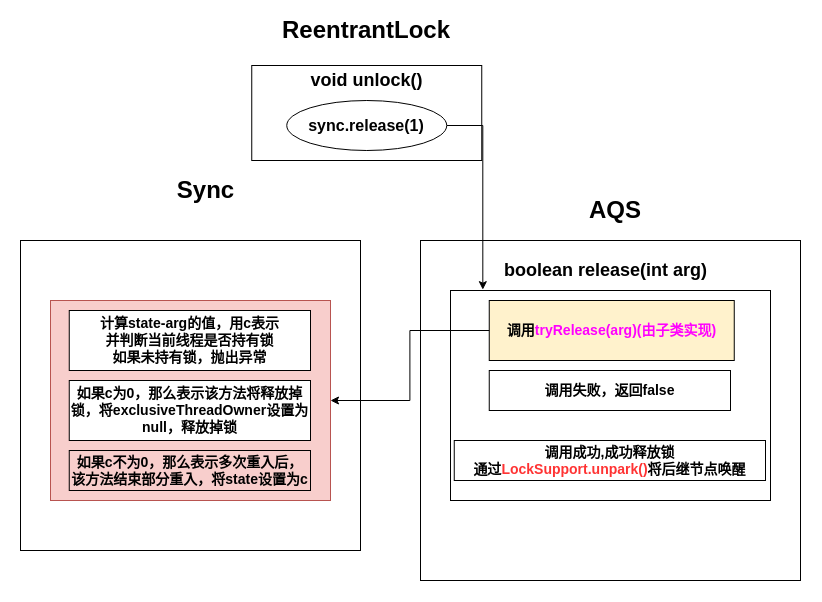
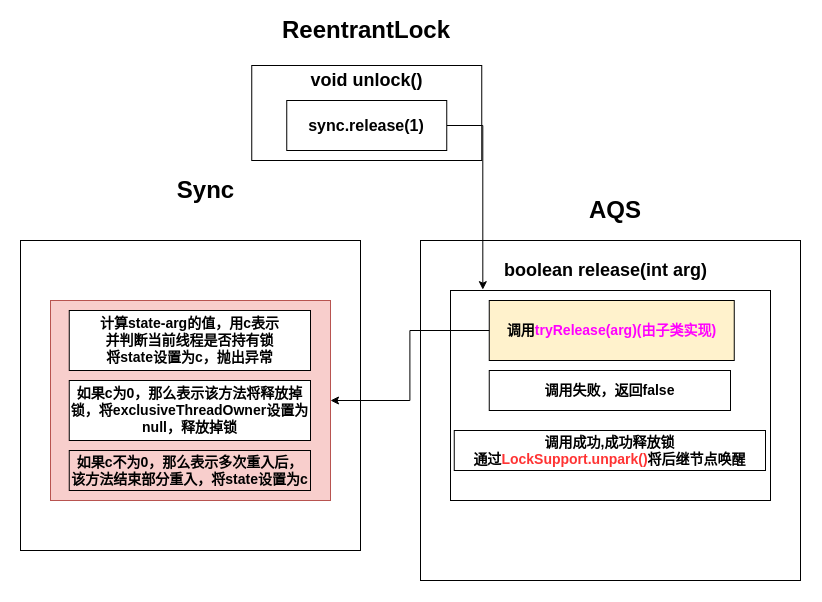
(367, 126) -> (367, 126)
(190, 341) -> (190, 341)
(610, 461) -> (610, 451)
